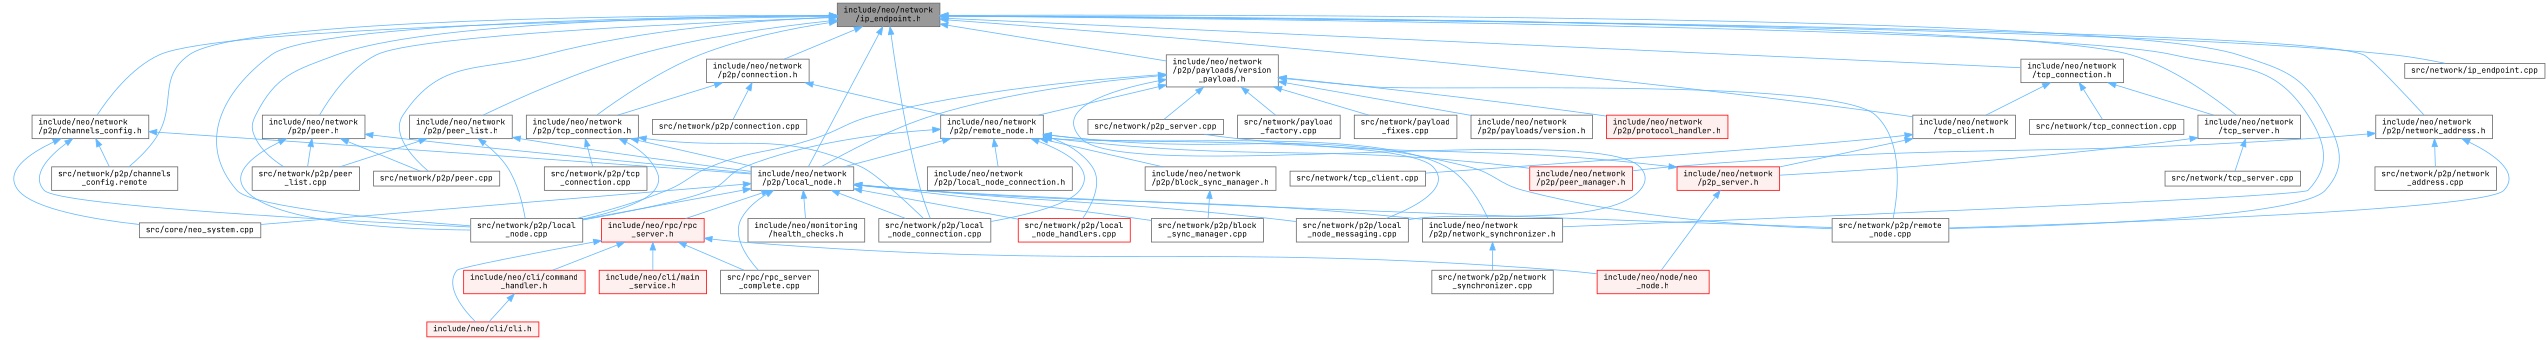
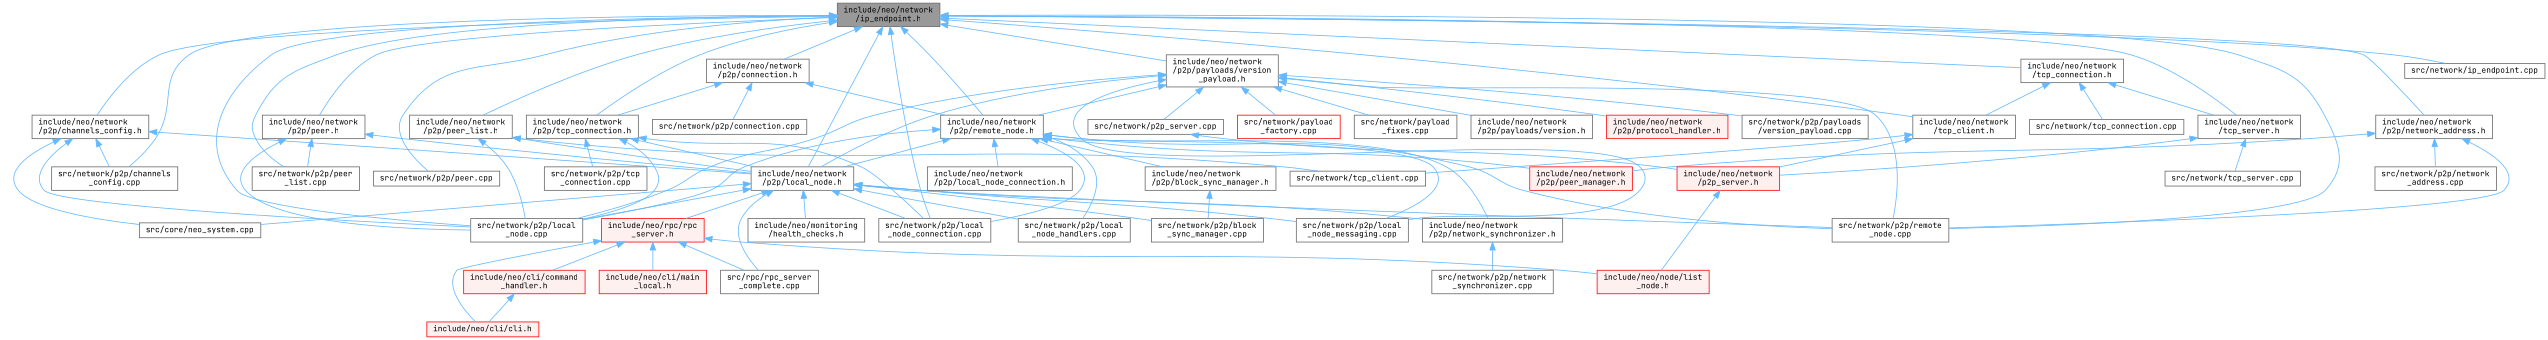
(2162, 53) -> (946, 73)
(1289, 127) -> (1289, 127)
none -> (1805, 127)
(1530, 155) -> (1522, 155)
(372, 157) -> (919, 155)
(386, 157) -> none
(115, 179) -> (115, 179)
(1074, 230) -> (1074, 230)
(653, 282) -> (653, 282)
(1653, 282) -> (1653, 282)
